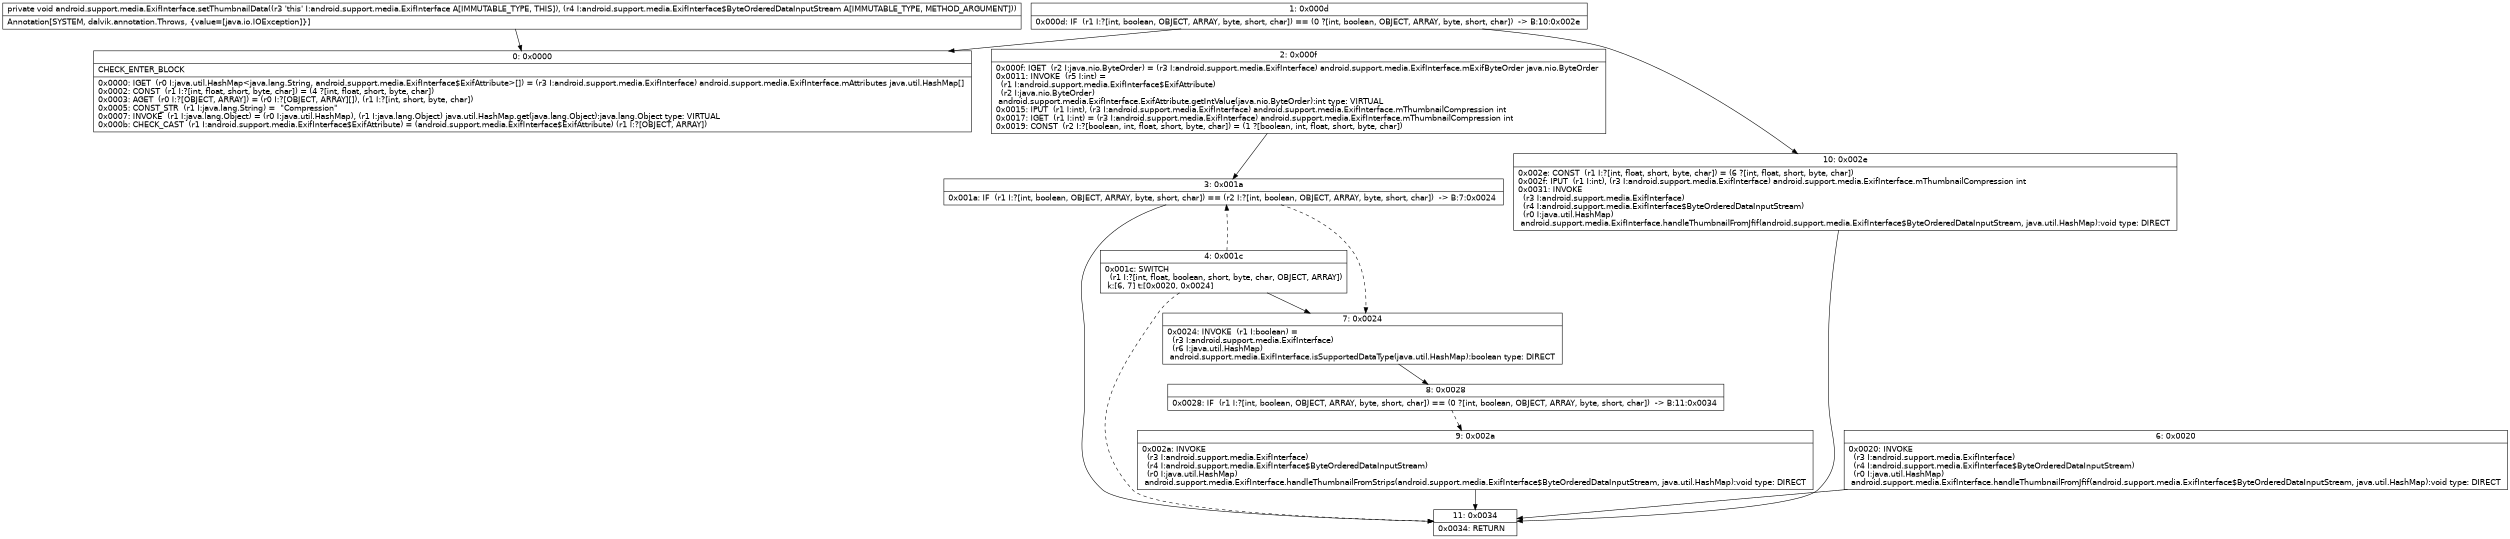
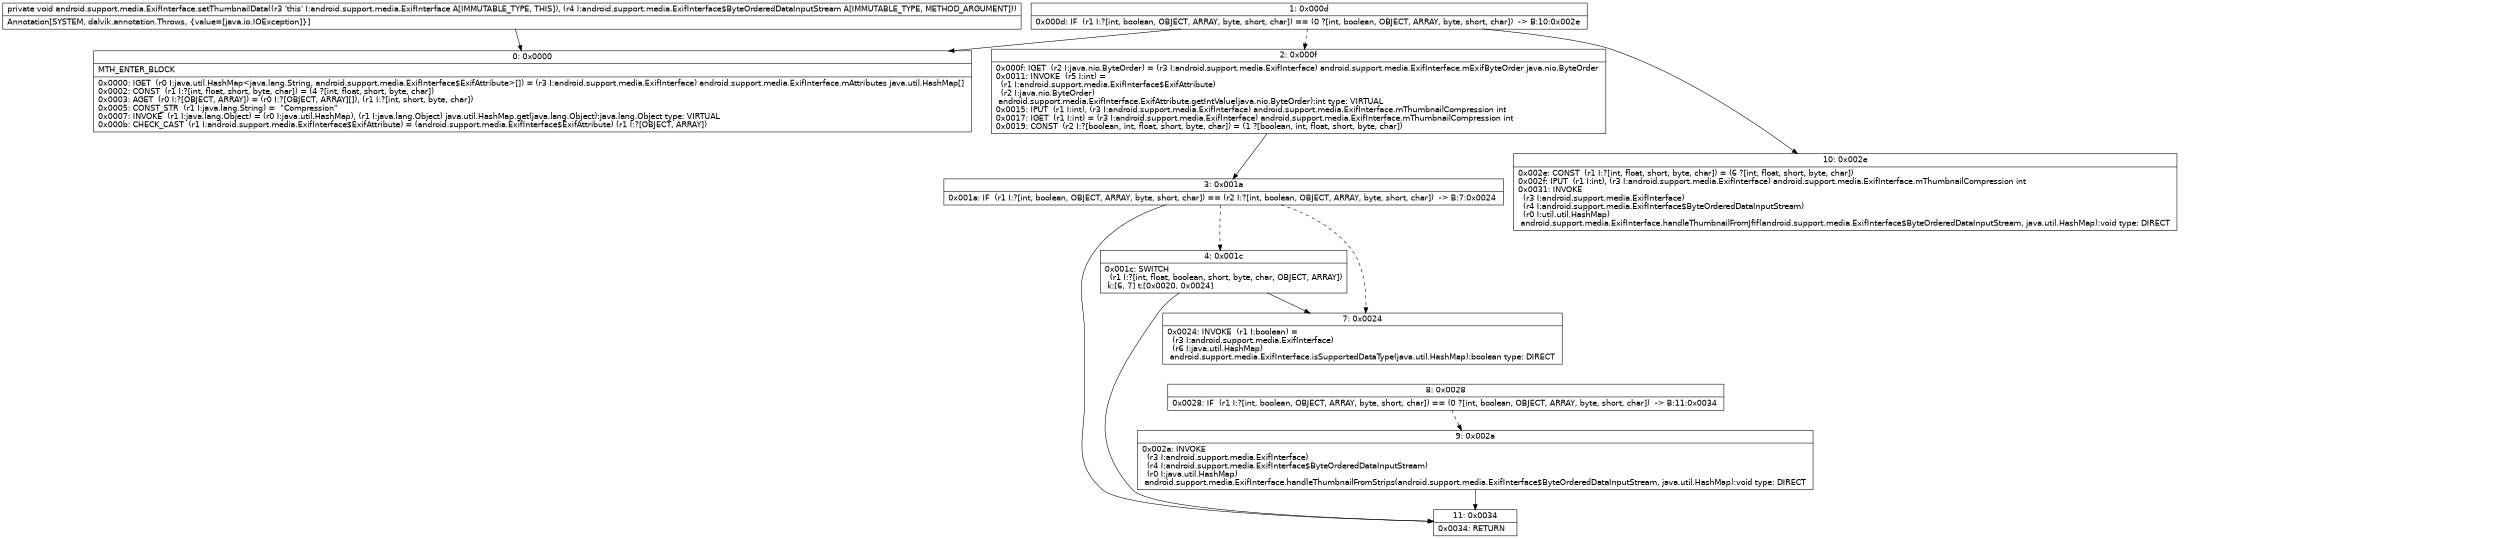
none -> (1306, 36)
(141, 70) -> (137, 70)
(1566, 215) -> (1564, 215)
(1227, 230) -> (1220, 225)
(1411, 373) -> none
(2176, 460) -> none
(1803, 497) -> none
(1166, 501) -> (1166, 501)
